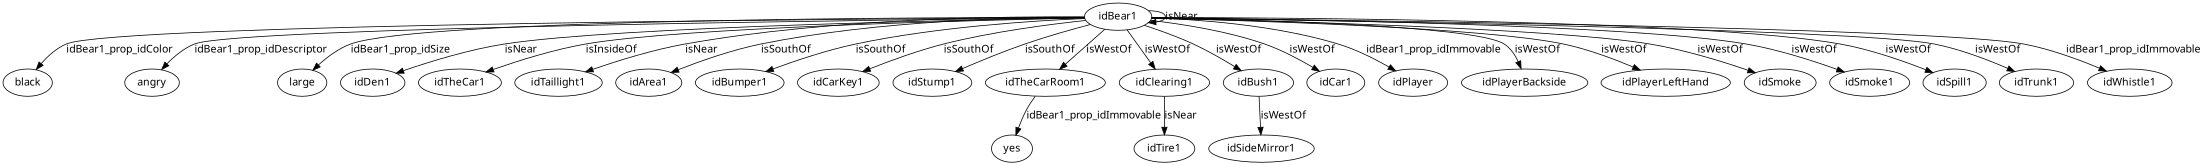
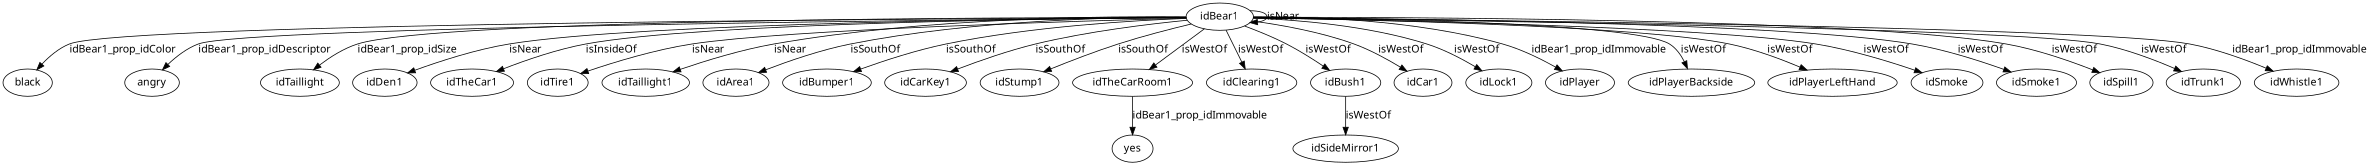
(302, 83) -> (300, 83)
none -> (1499, 83)
(1164, 112) -> (810, 33)
